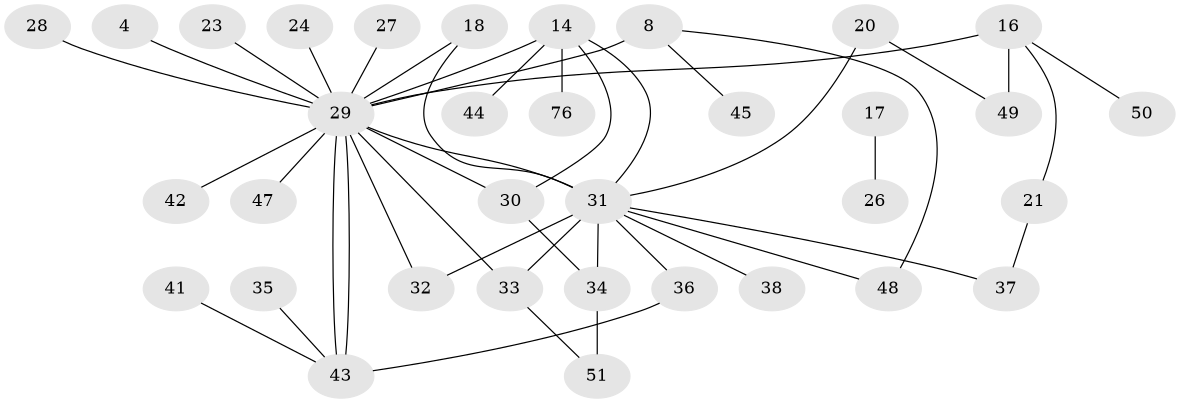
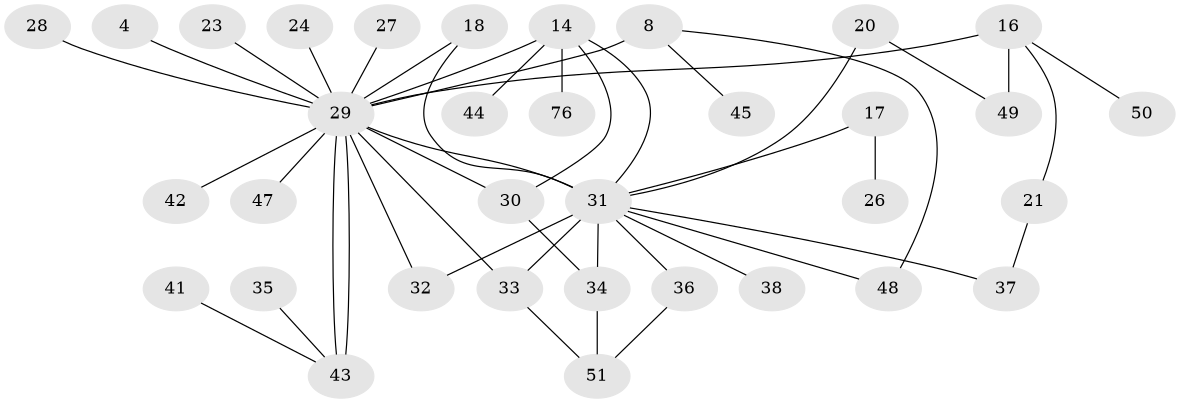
none -> (773, 153)
(518, 344) -> (641, 332)
